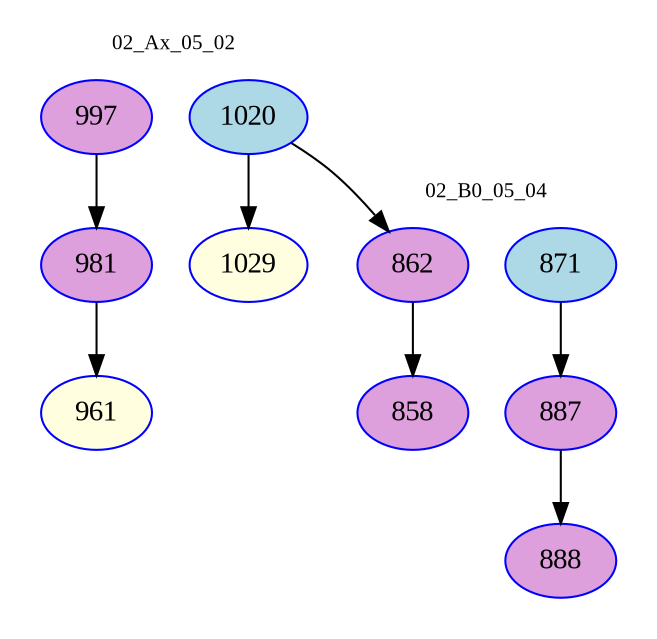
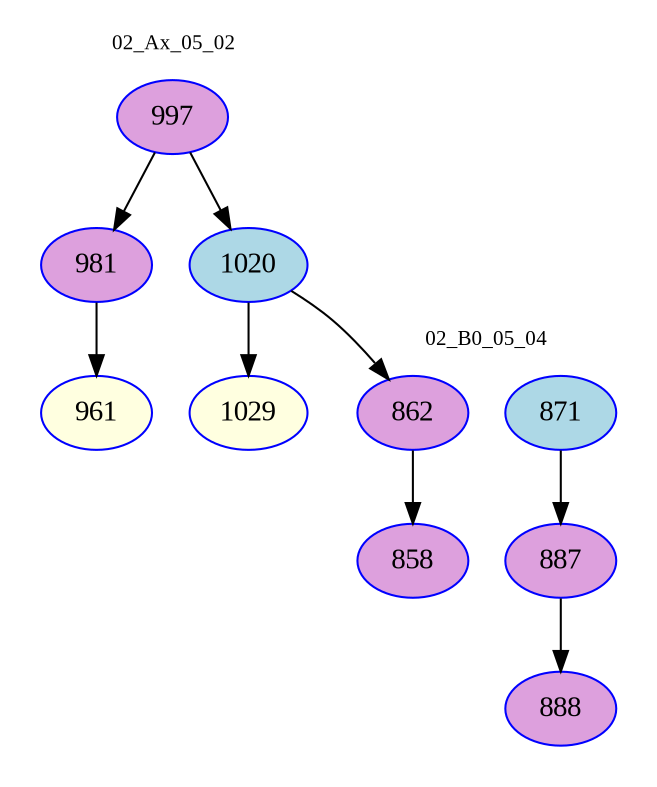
none -> (205, 181)
